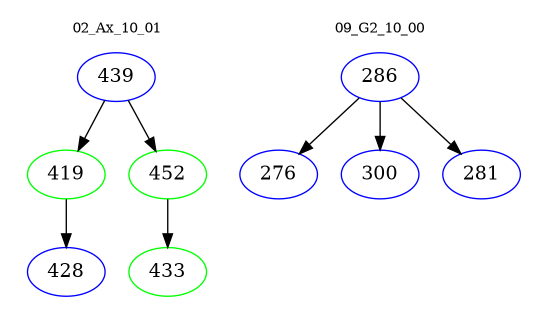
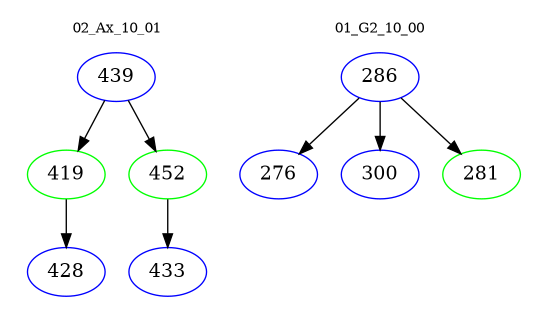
(380, 29) -> (380, 29)
(482, 175) -> (482, 175)
(168, 272) -> (168, 272)
